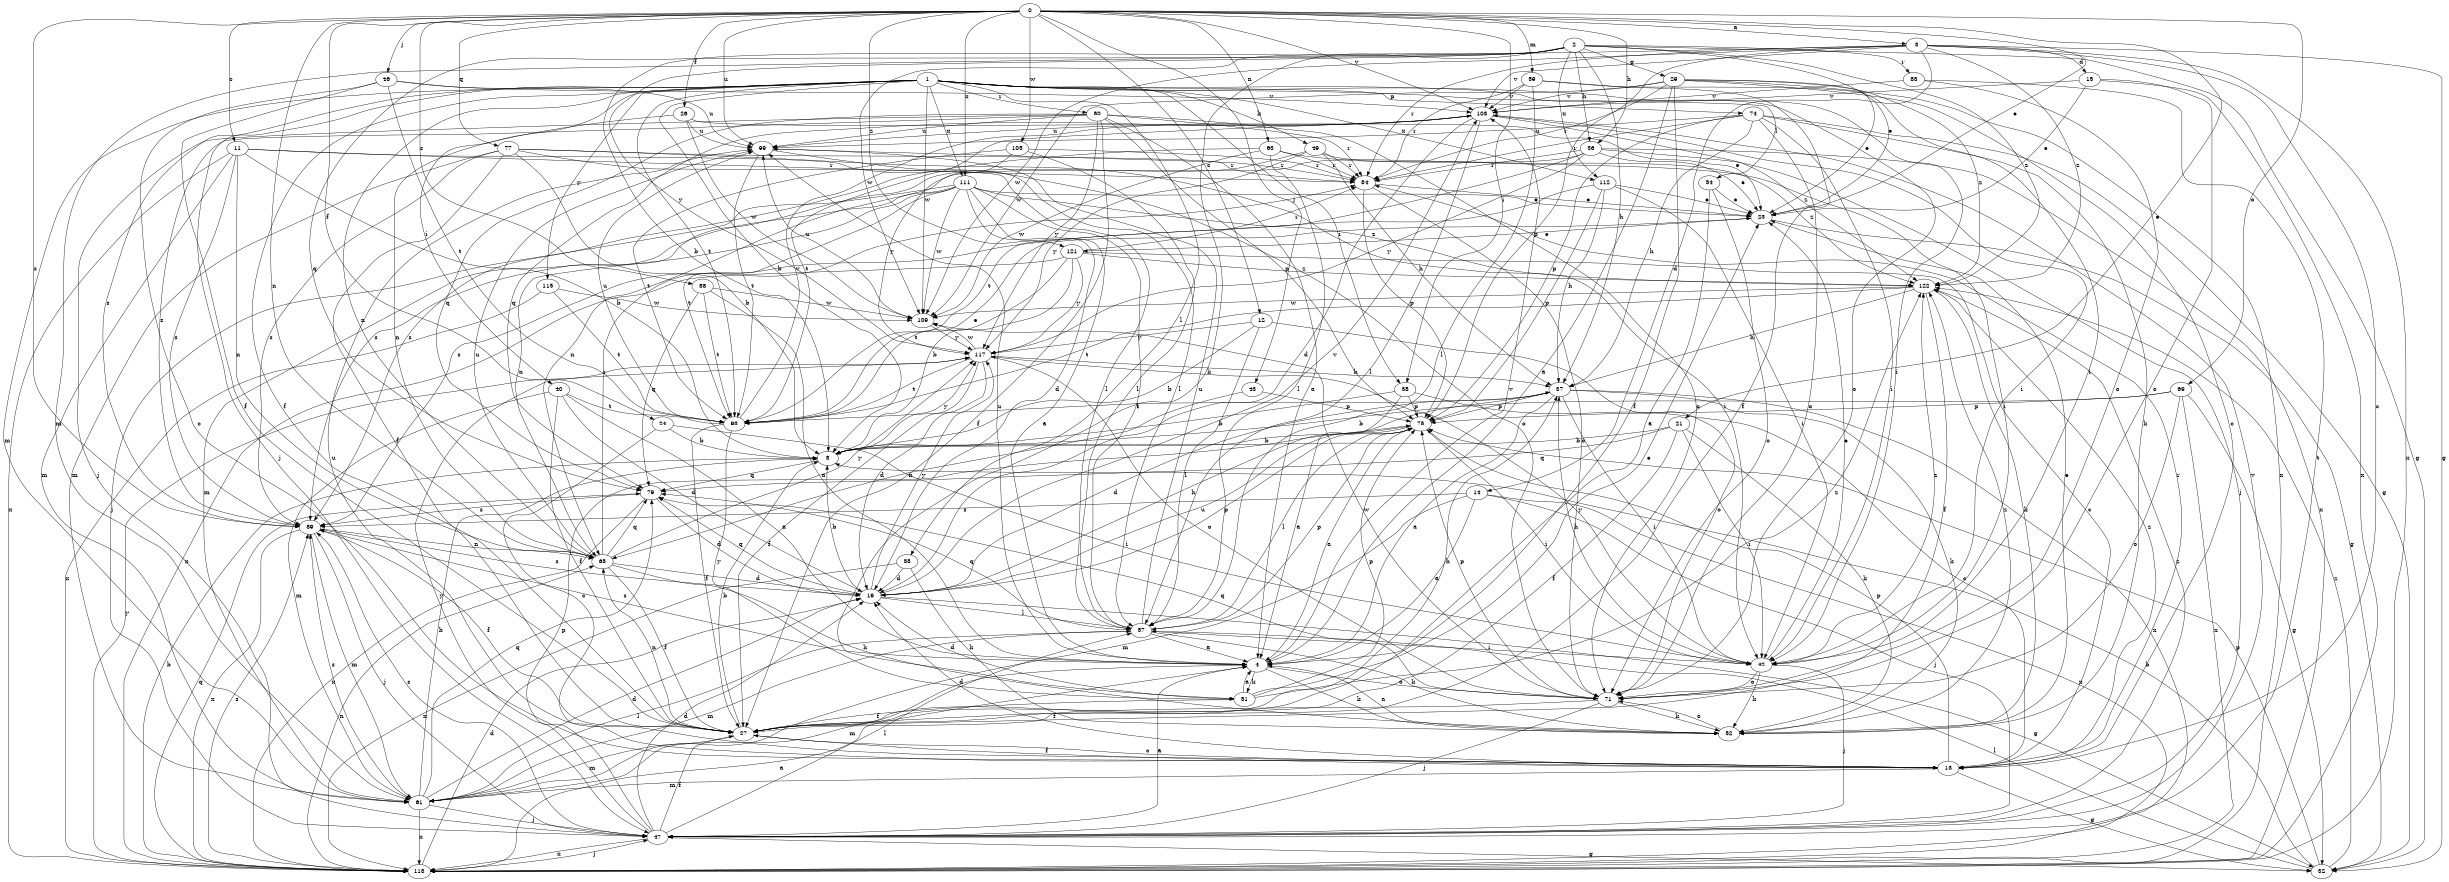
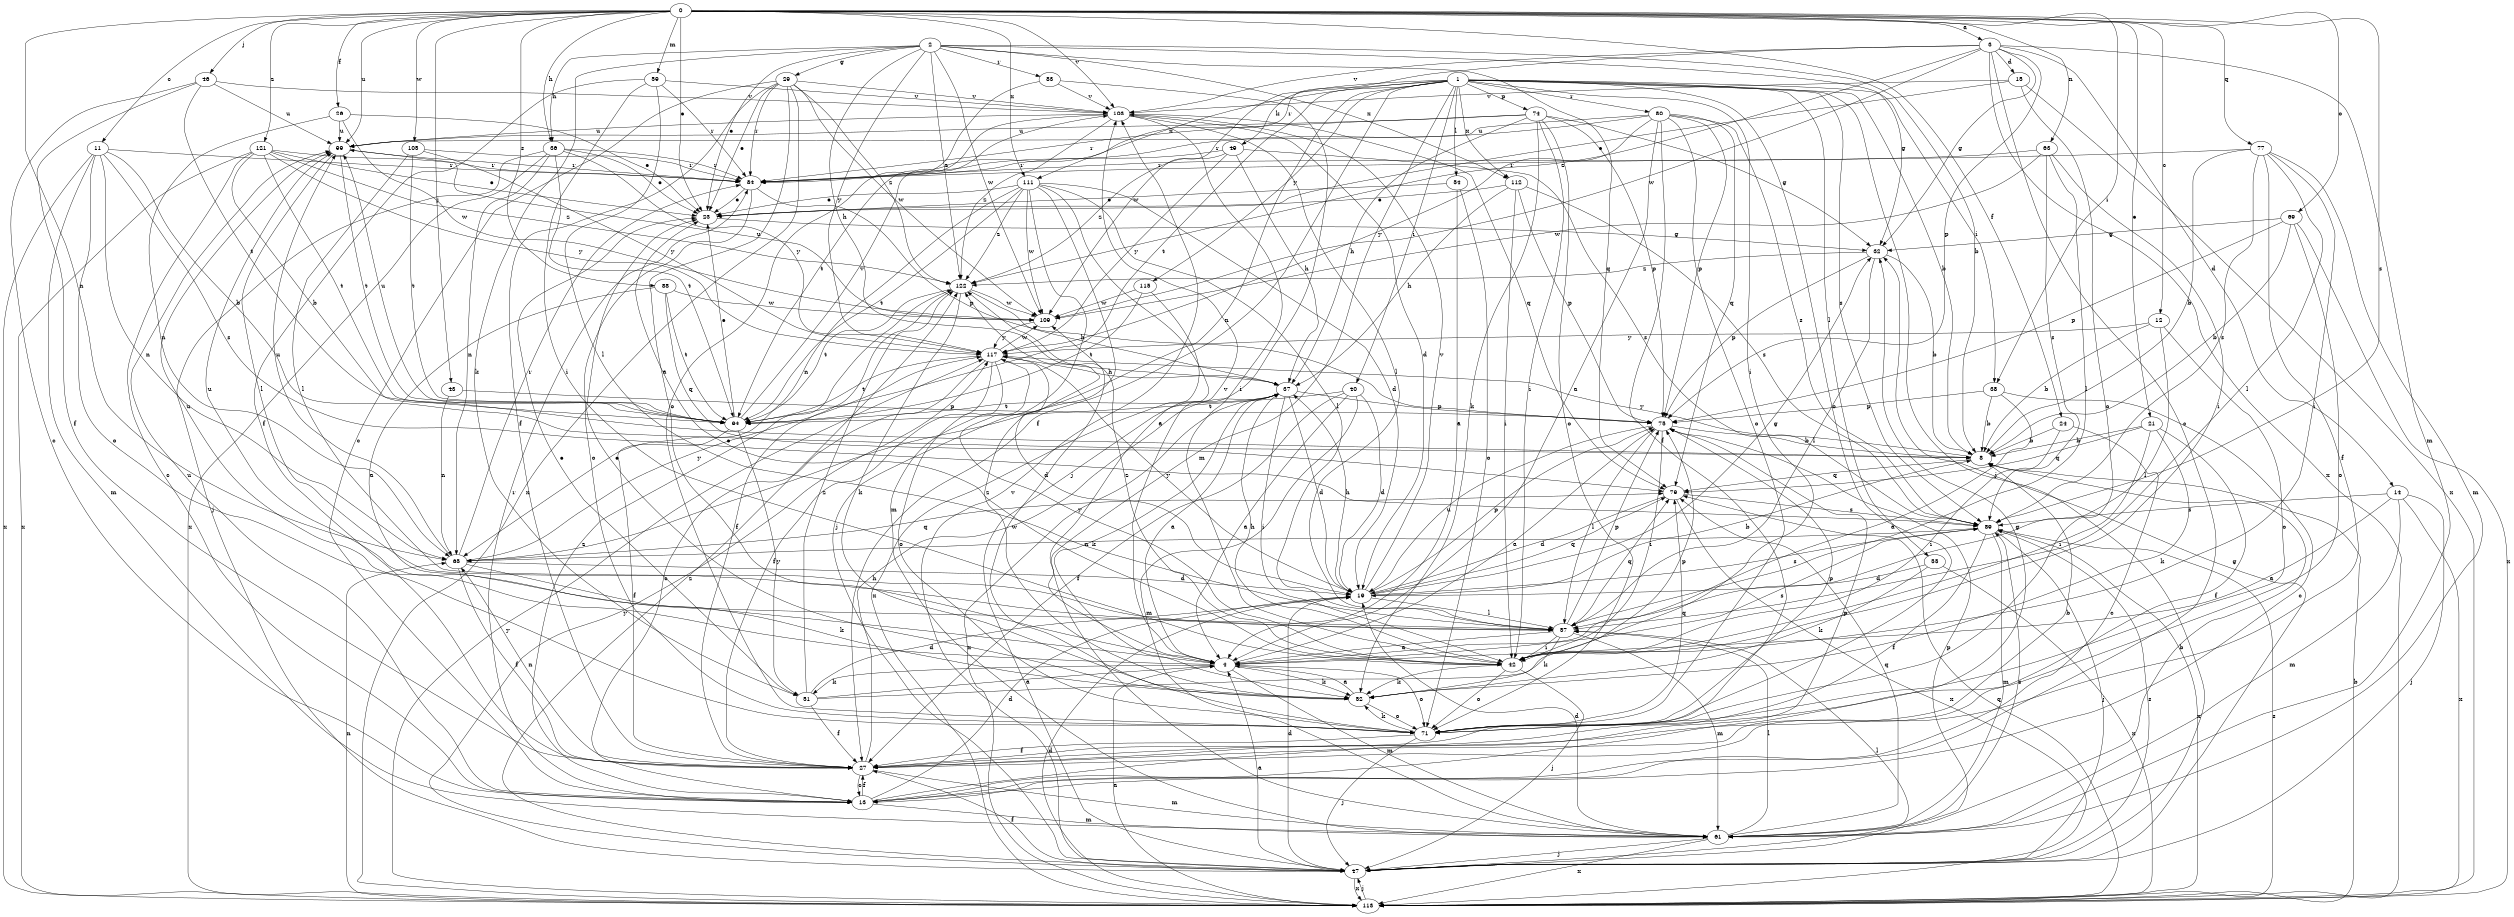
(105, 219) -> none
(1419, 239) -> (481, 188)
(734, 424) -> (735, 424)
(2318, 458) -> (1072, 476)
(1330, 536) -> (1449, 584)
none -> (653, 620)
